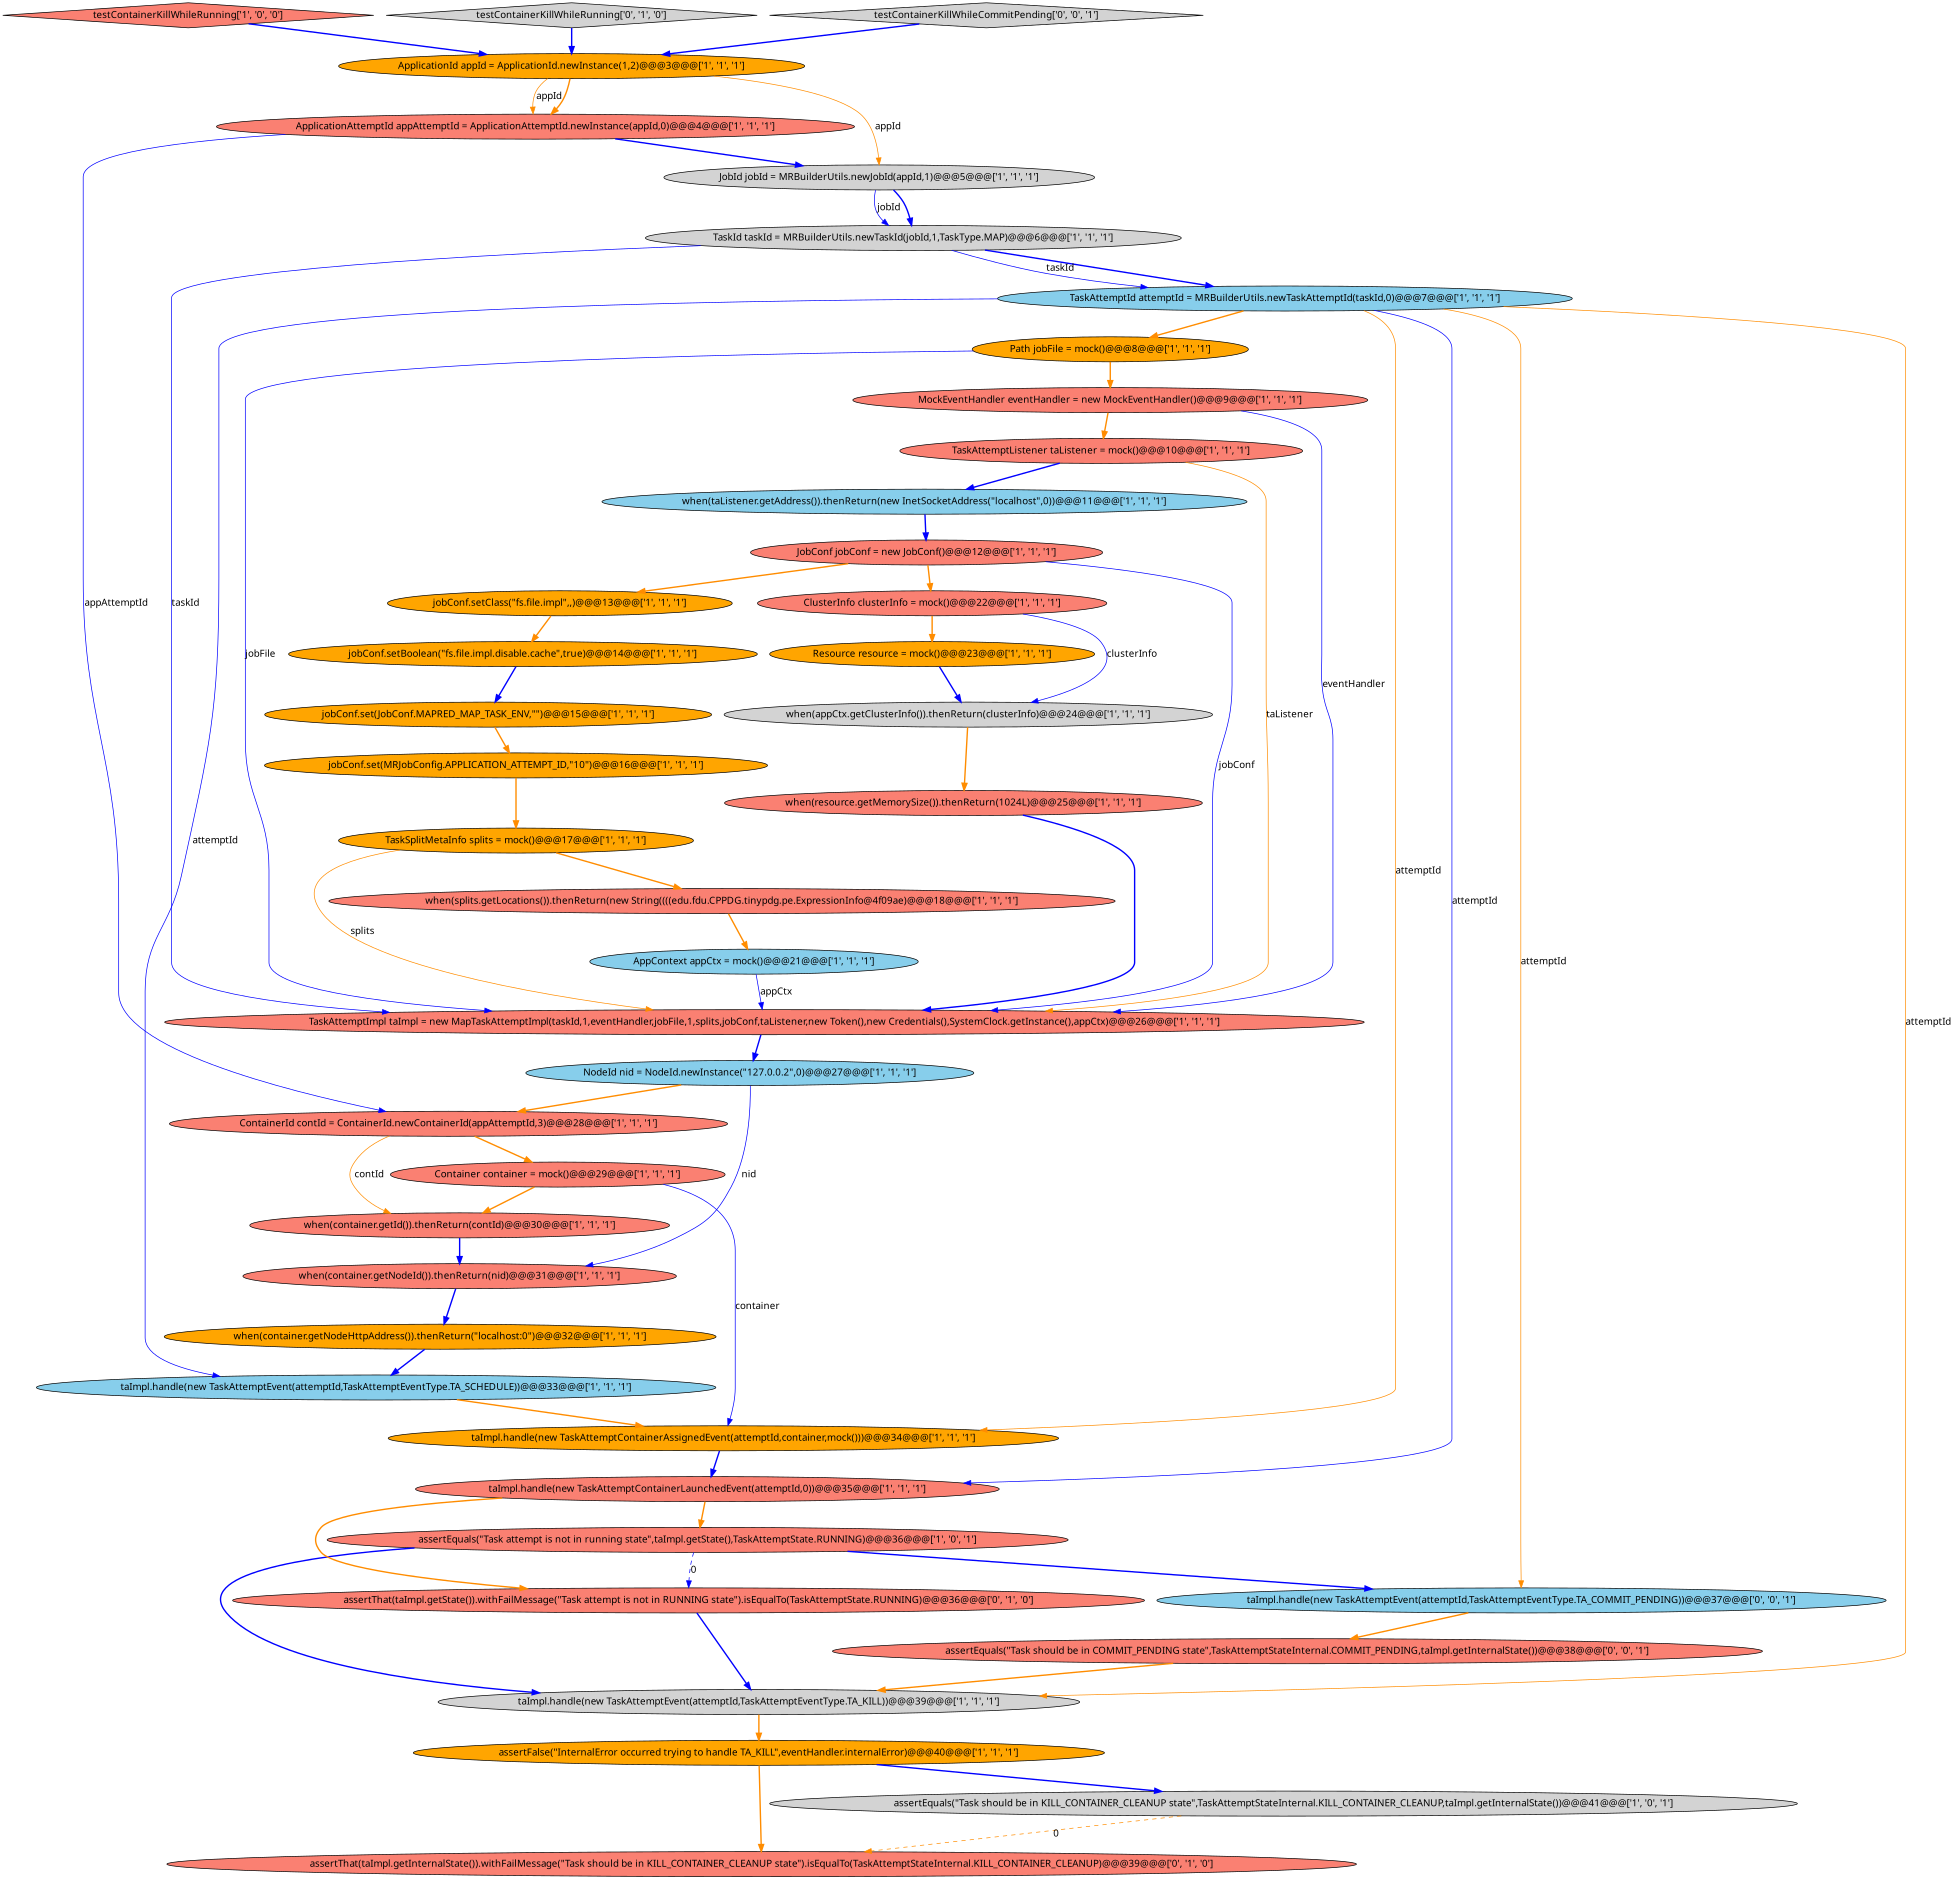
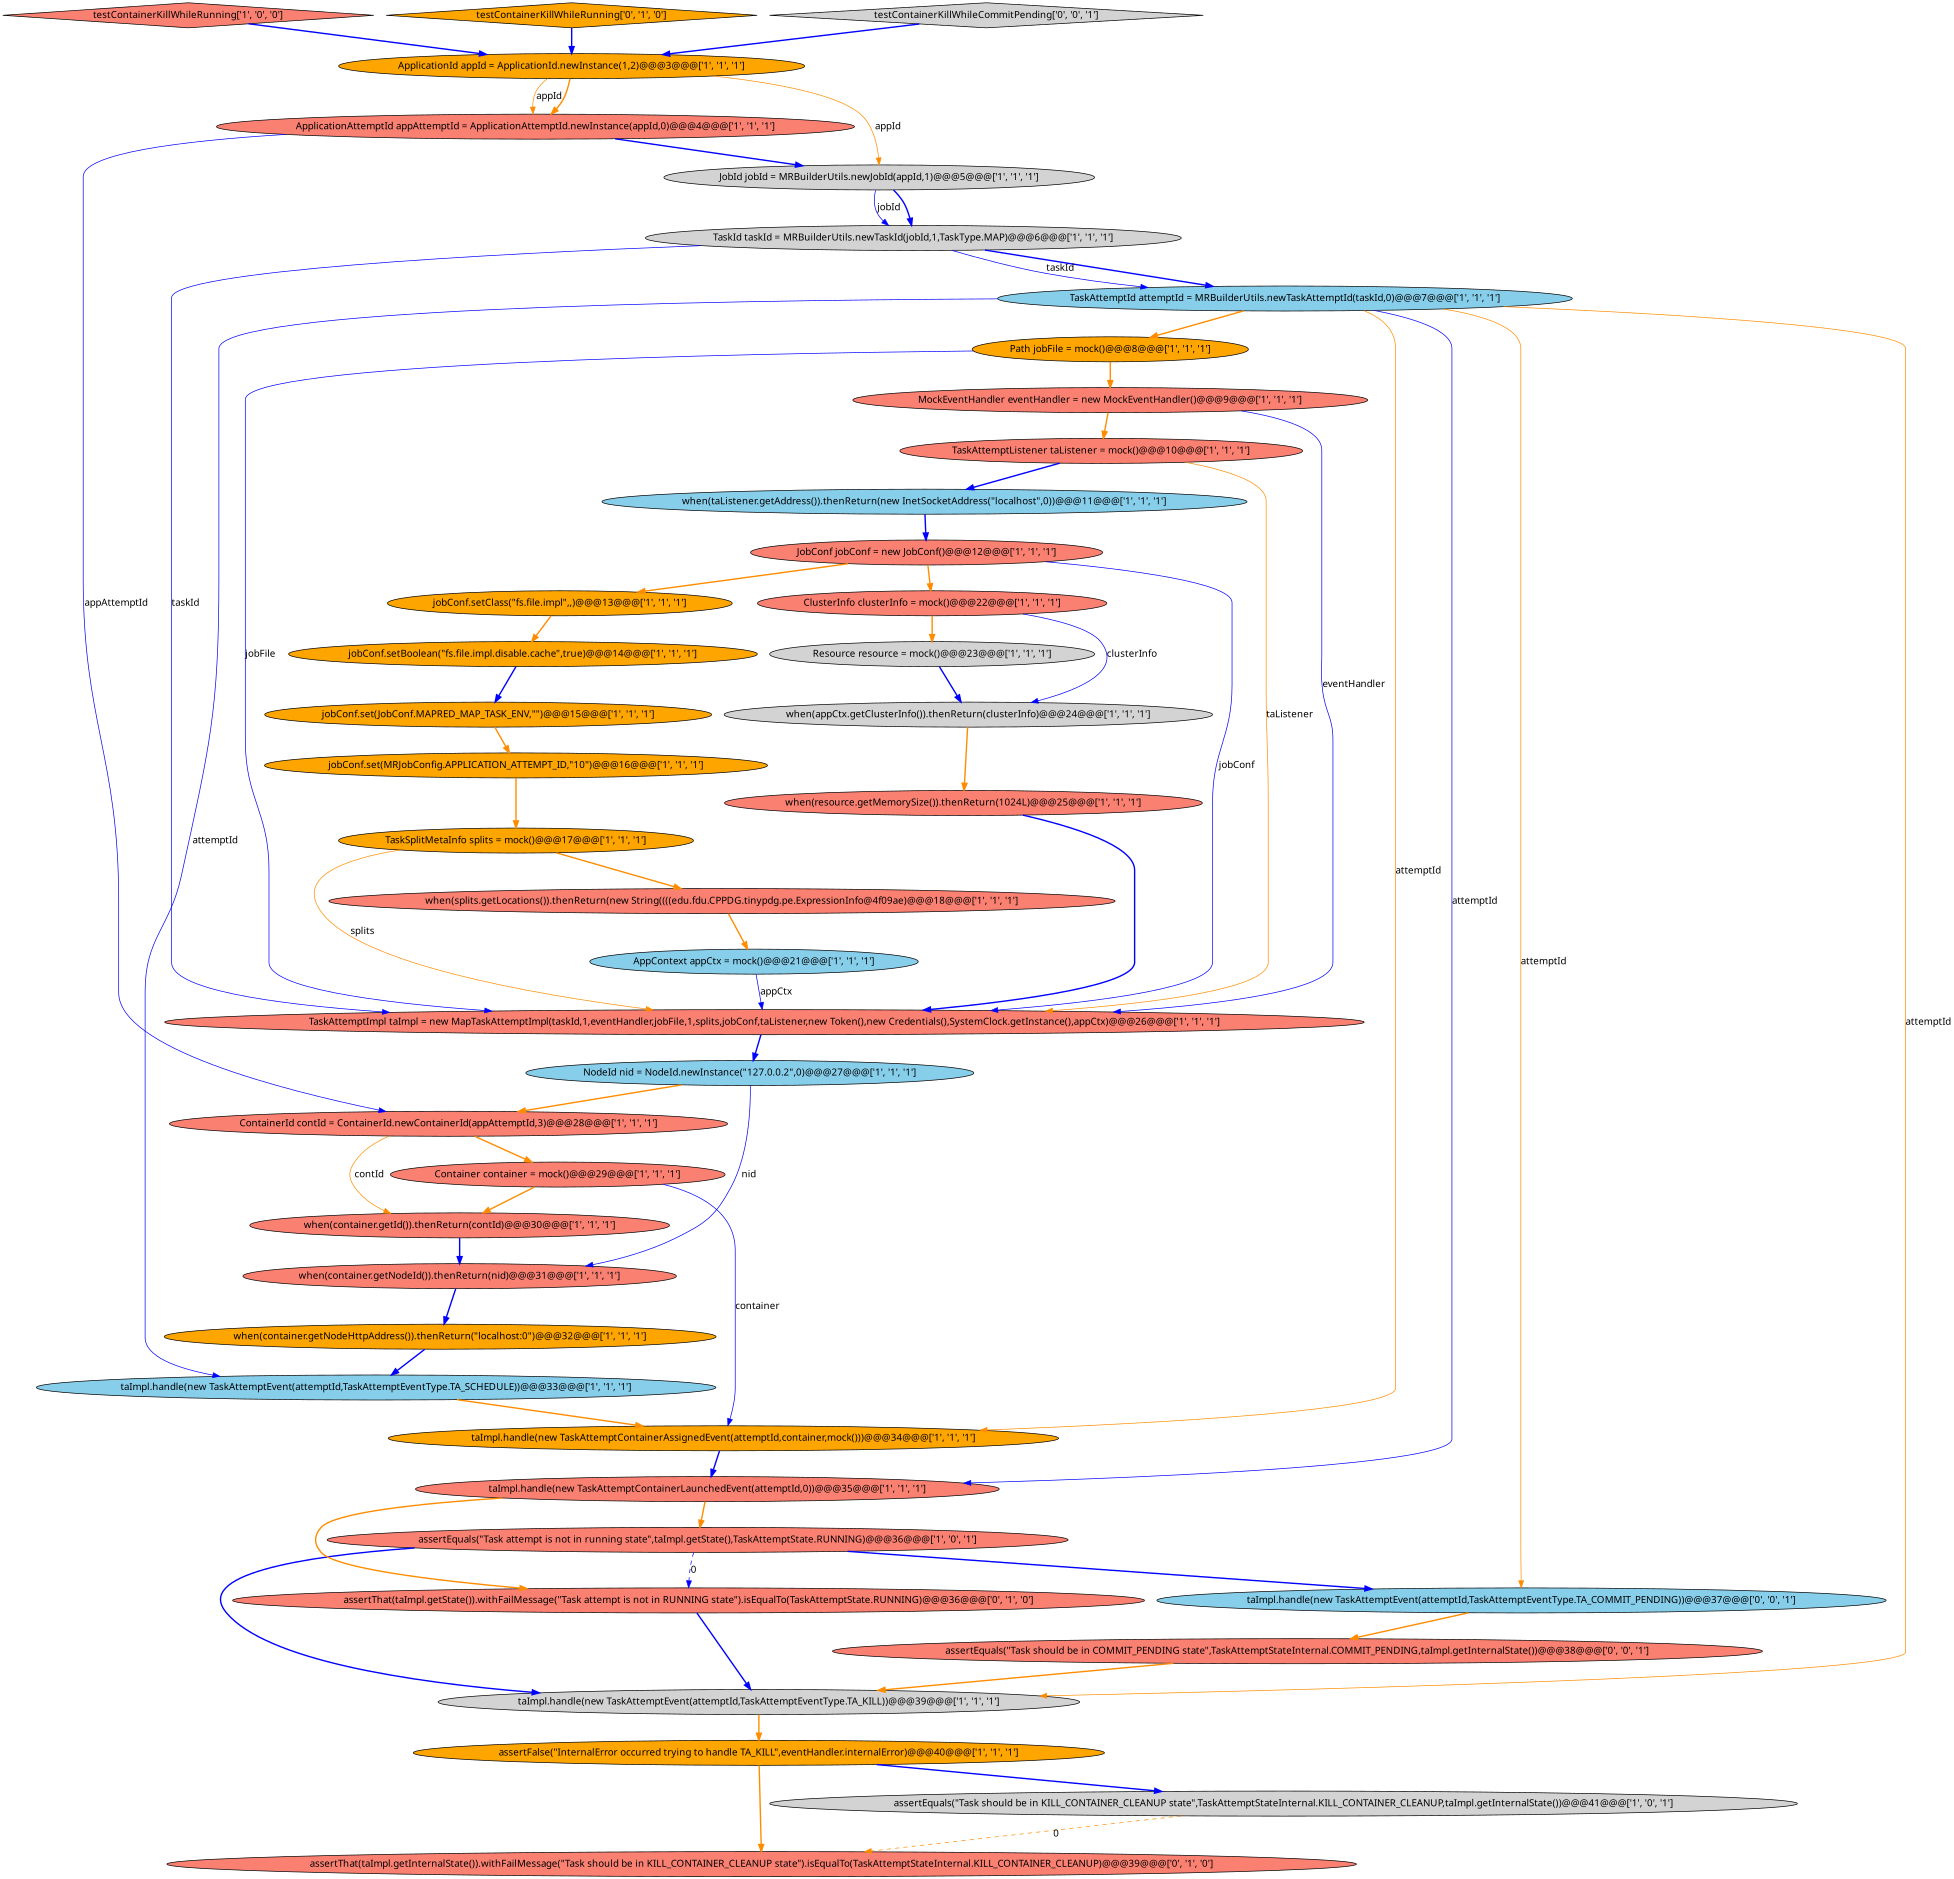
(572, 15) -> (572, 15)
(932, 654) -> (932, 654)
